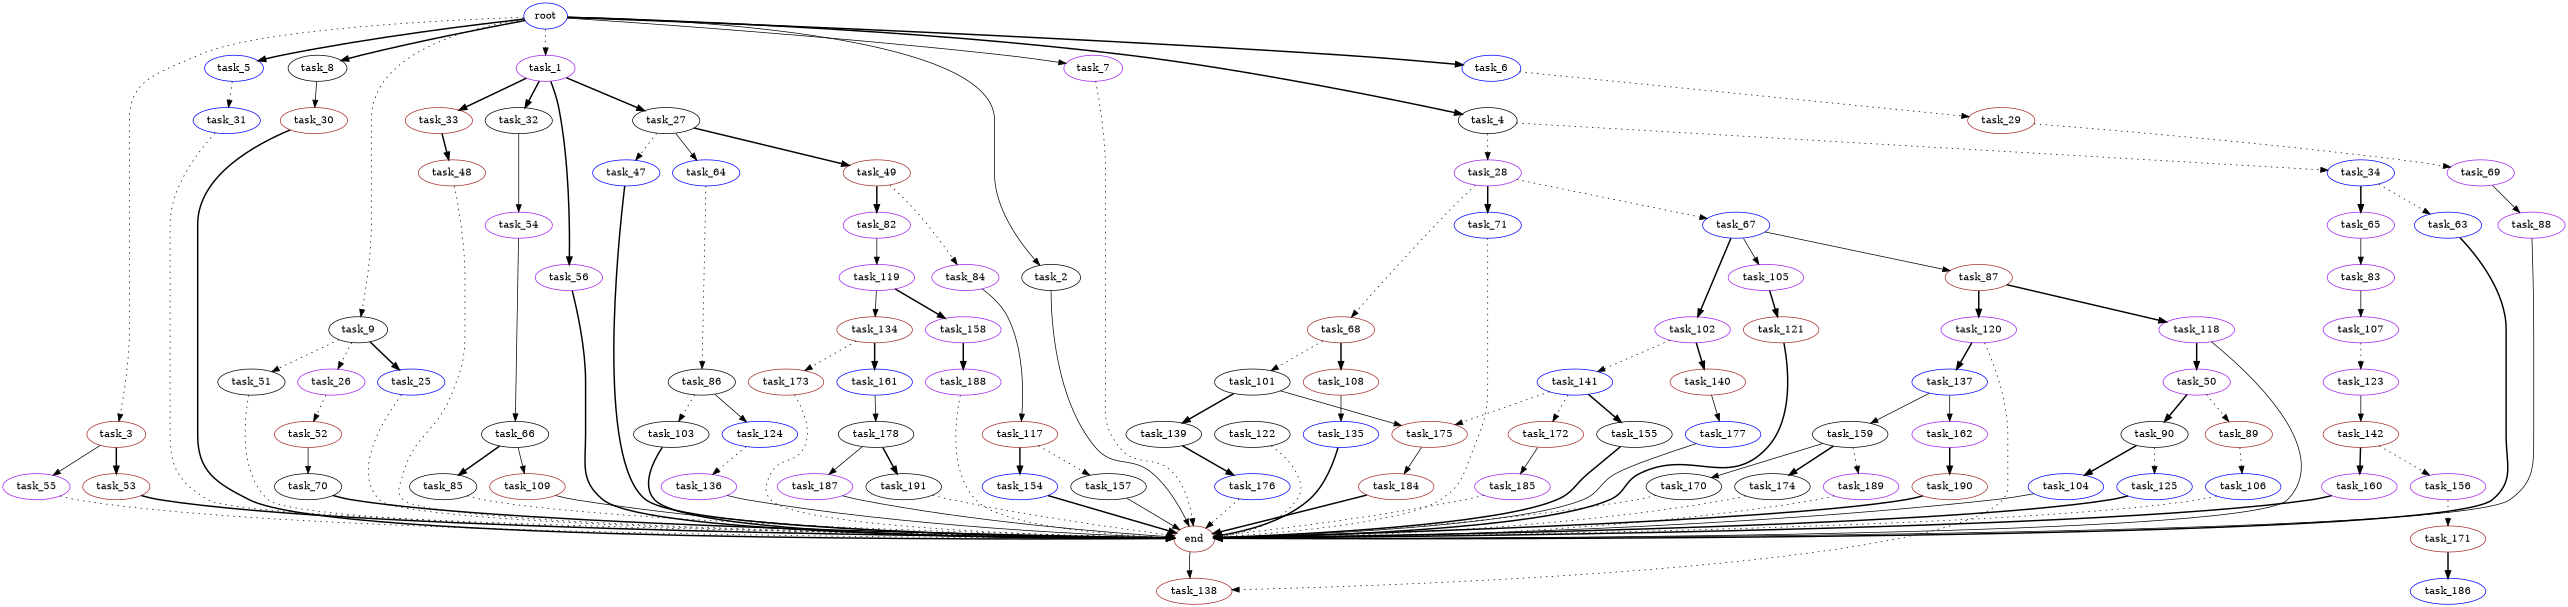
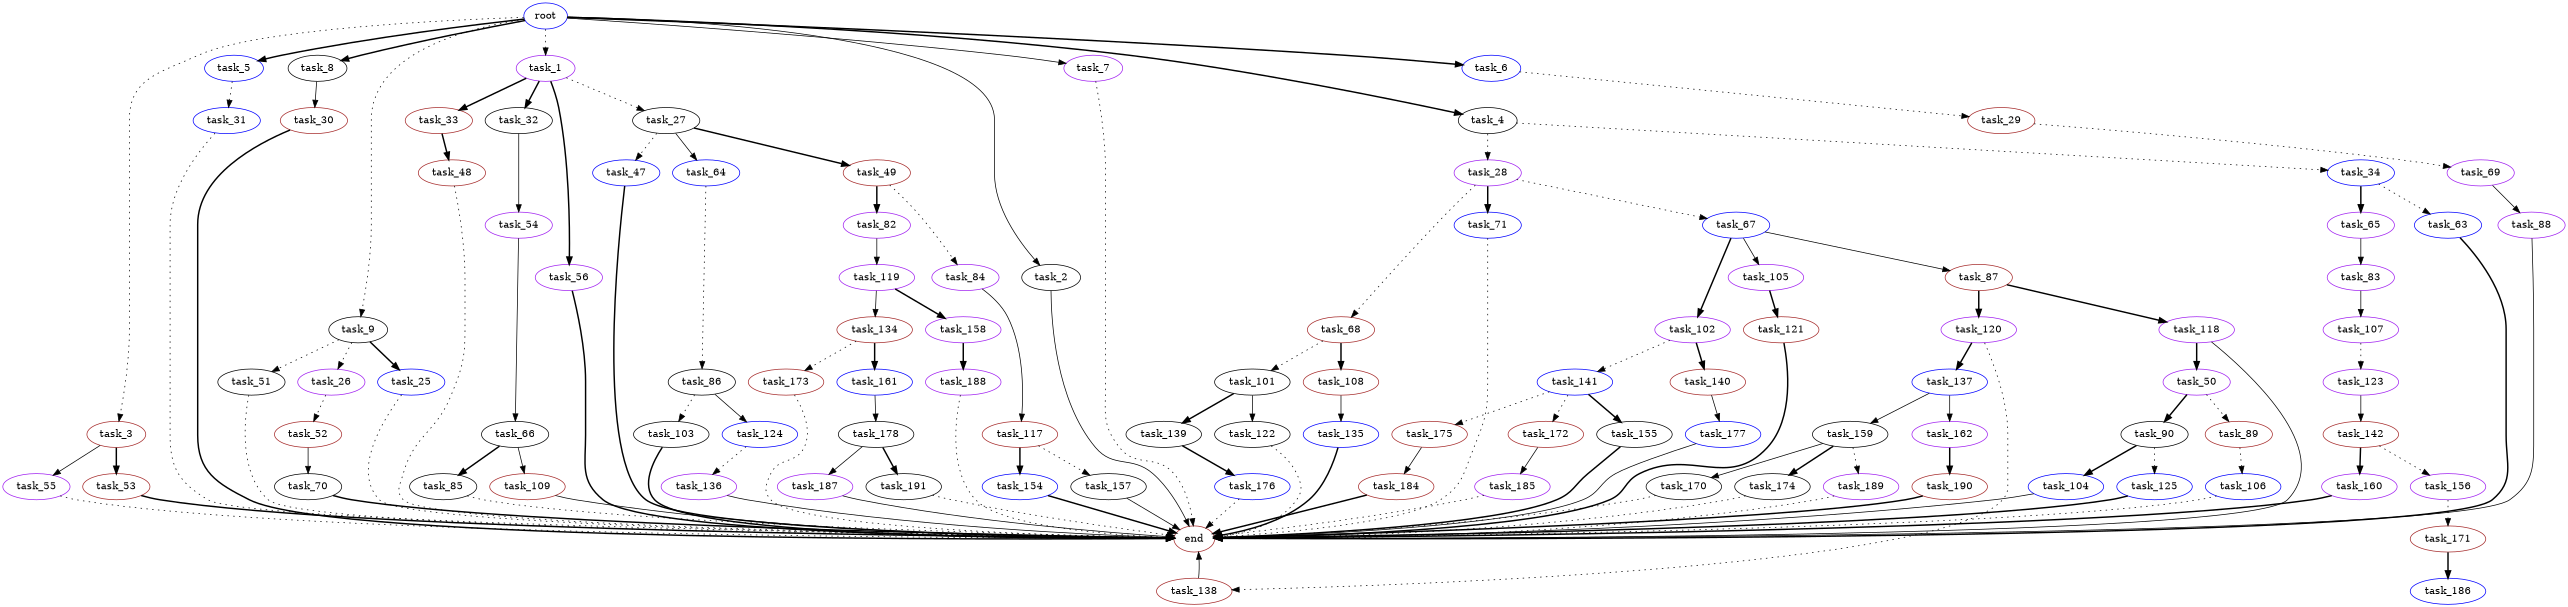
(602, 93) -> (602, 93)
(1335, 406) -> (1252, 405)
(1189, 561) -> (1199, 569)
